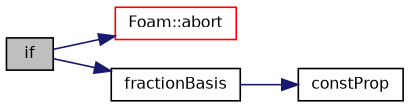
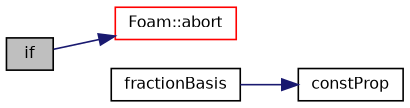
(74, 63) -> none
